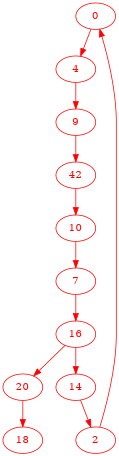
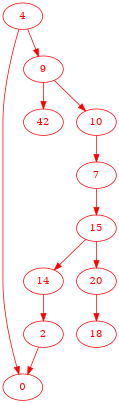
(87, 39) -> (3, 198)
(76, 198) -> (67, 93)
(76, 334) -> (96, 228)
